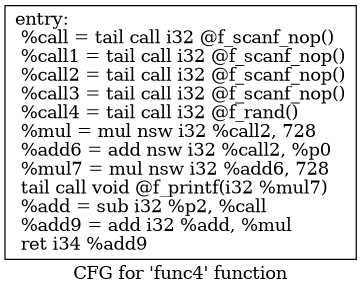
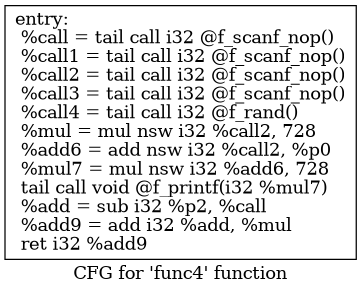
(81, 244) -> (81, 244)
